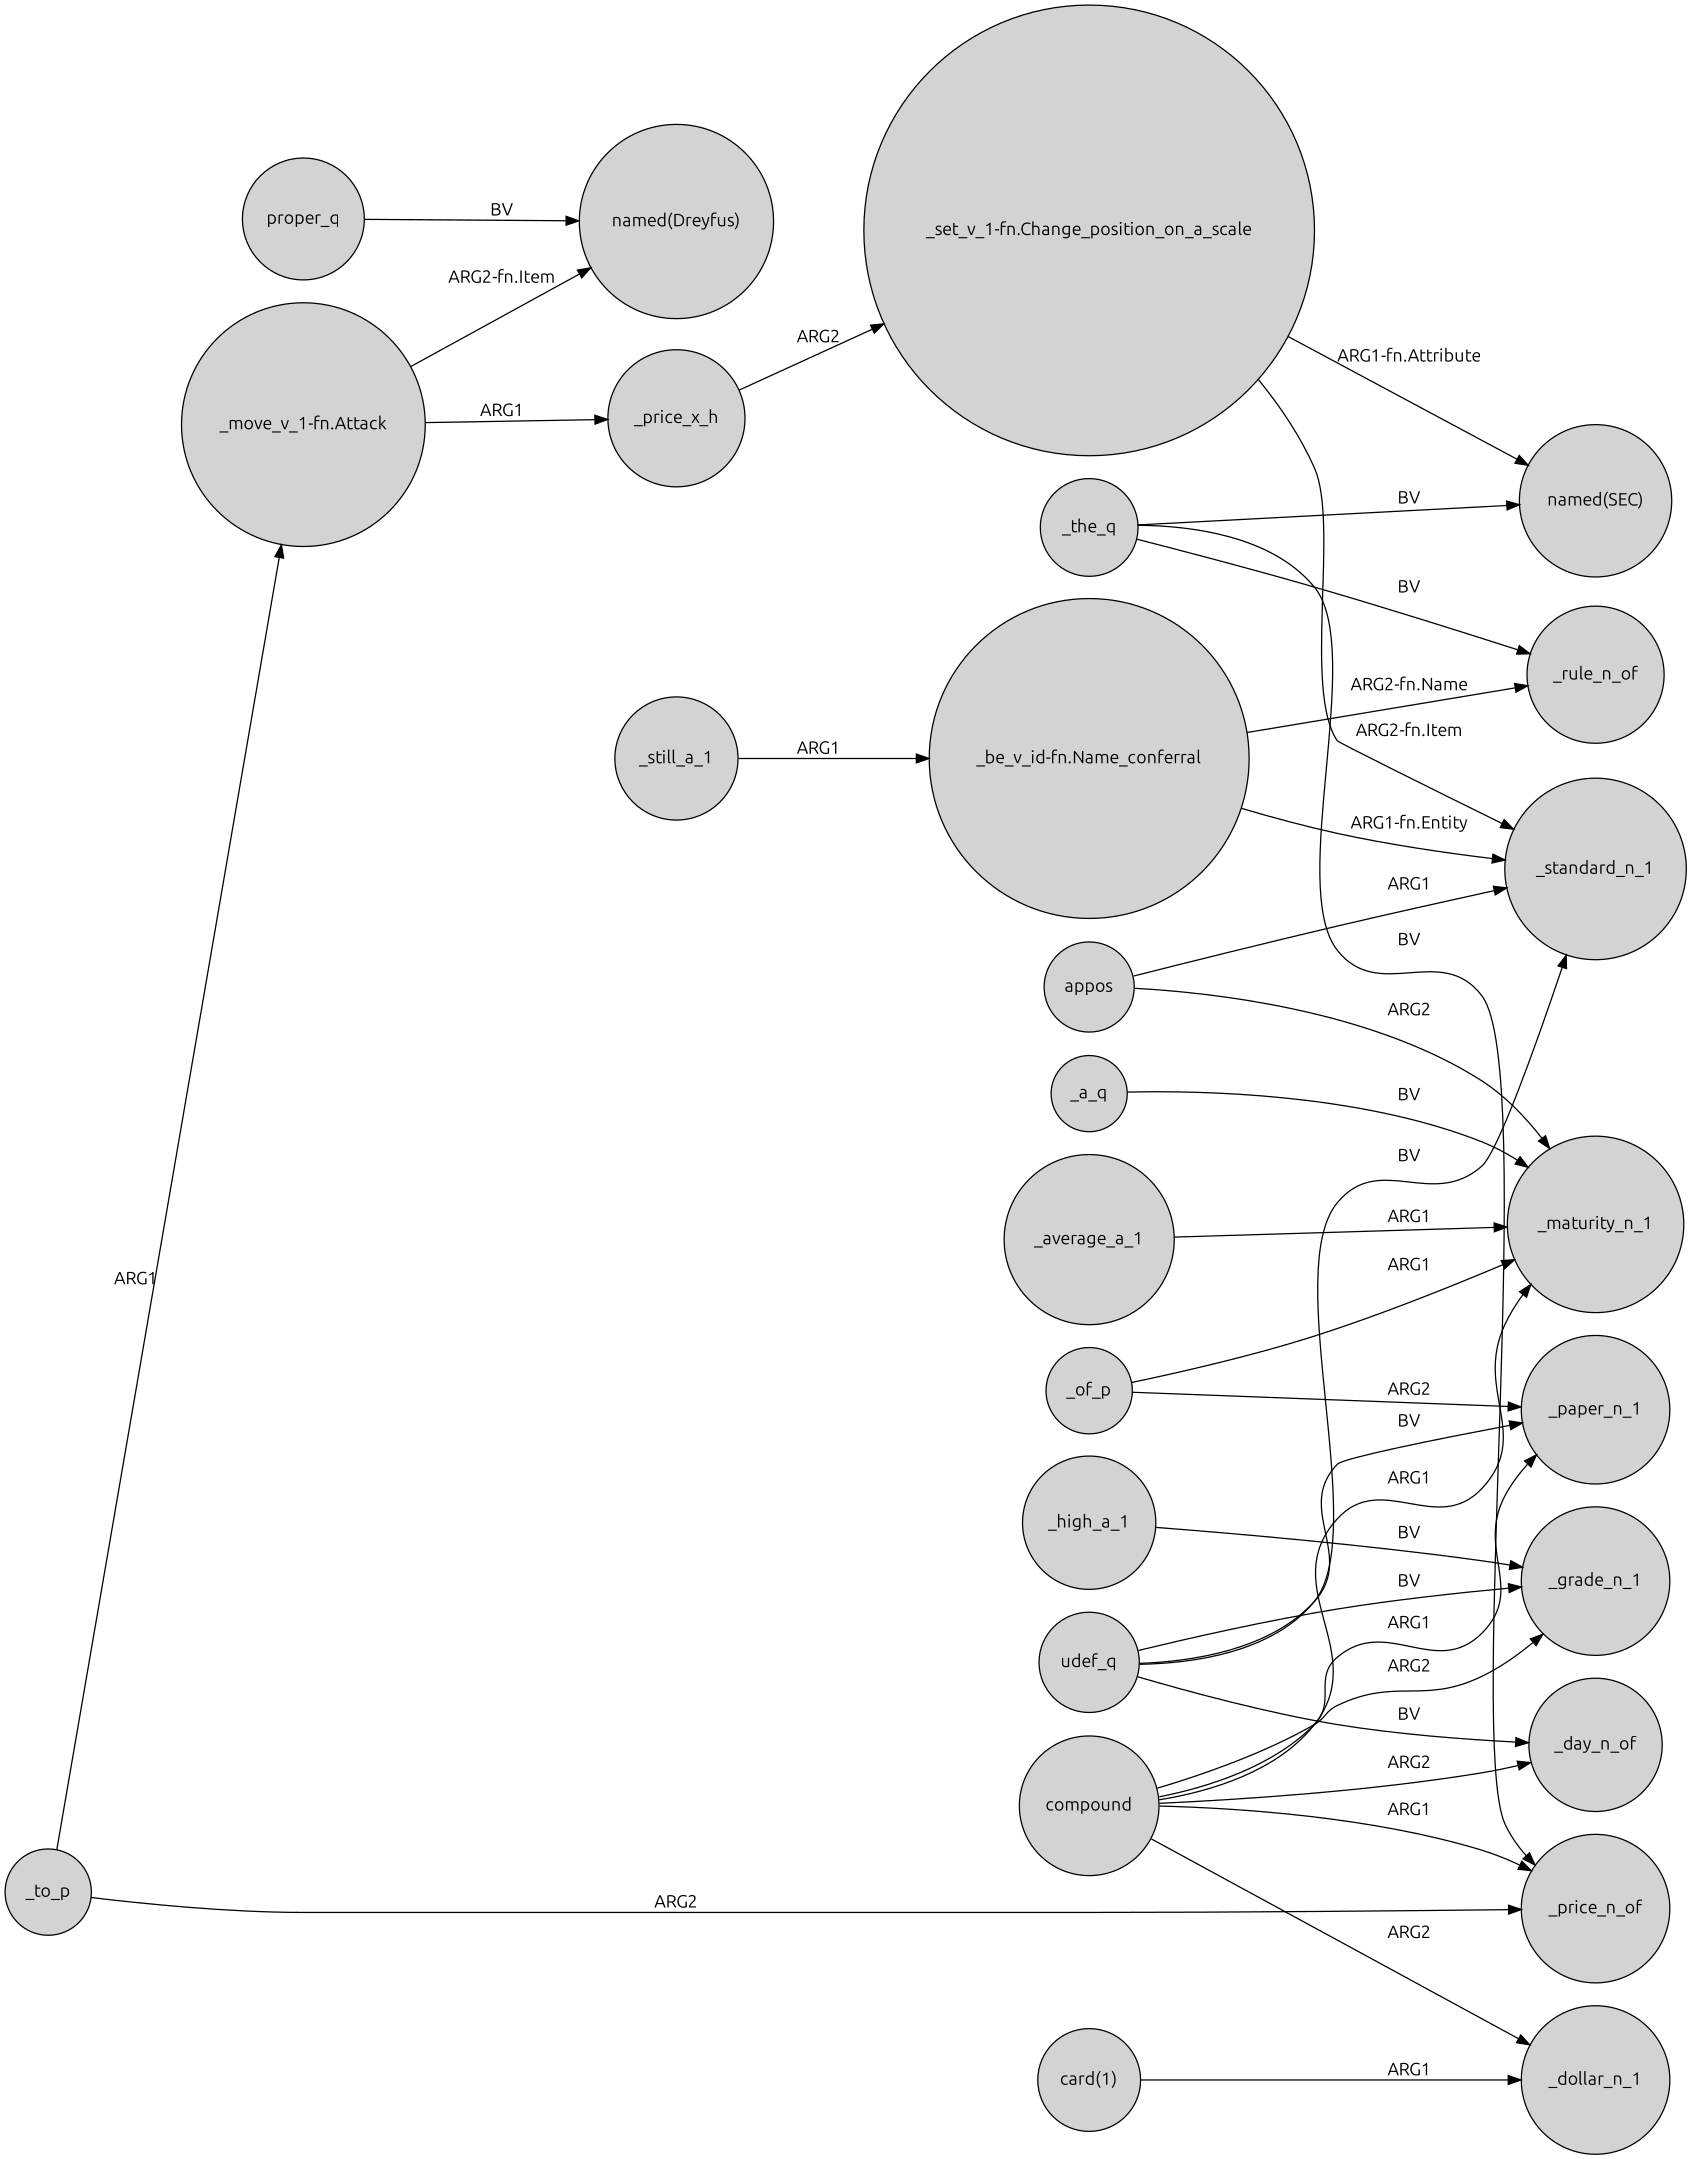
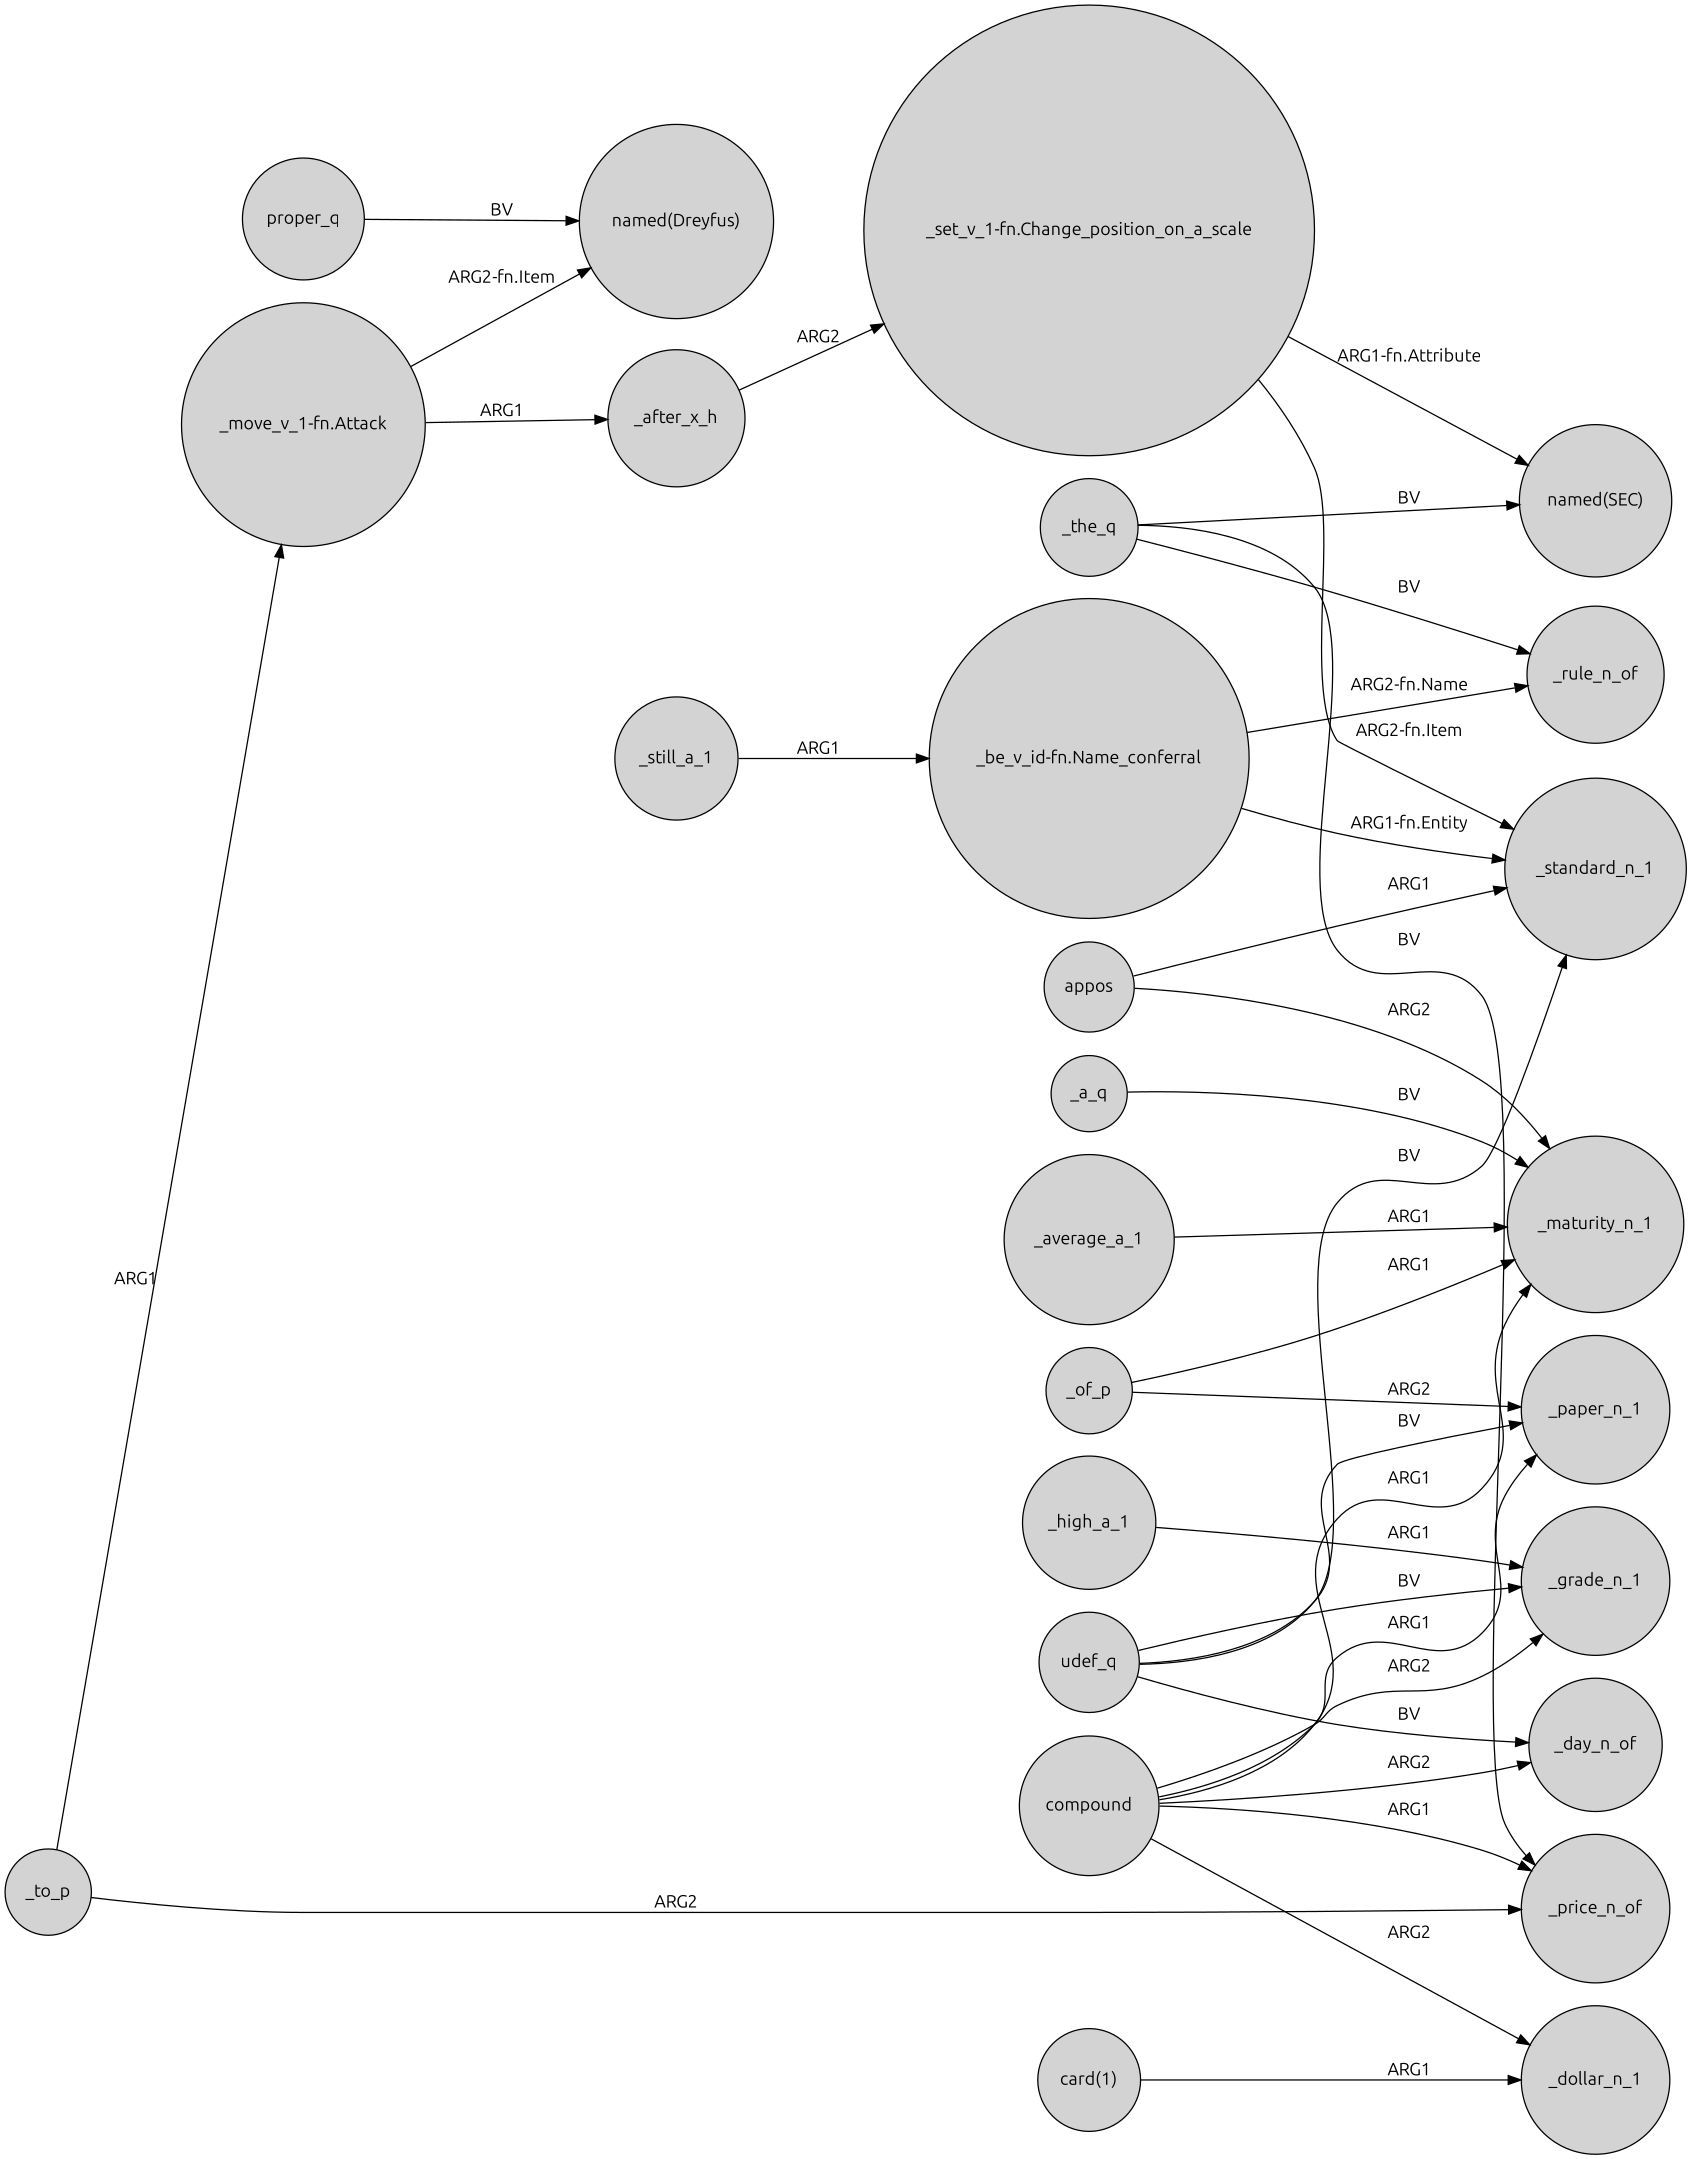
(676, 418) -> (676, 418)
(1410, 1533) -> (1410, 1533)
